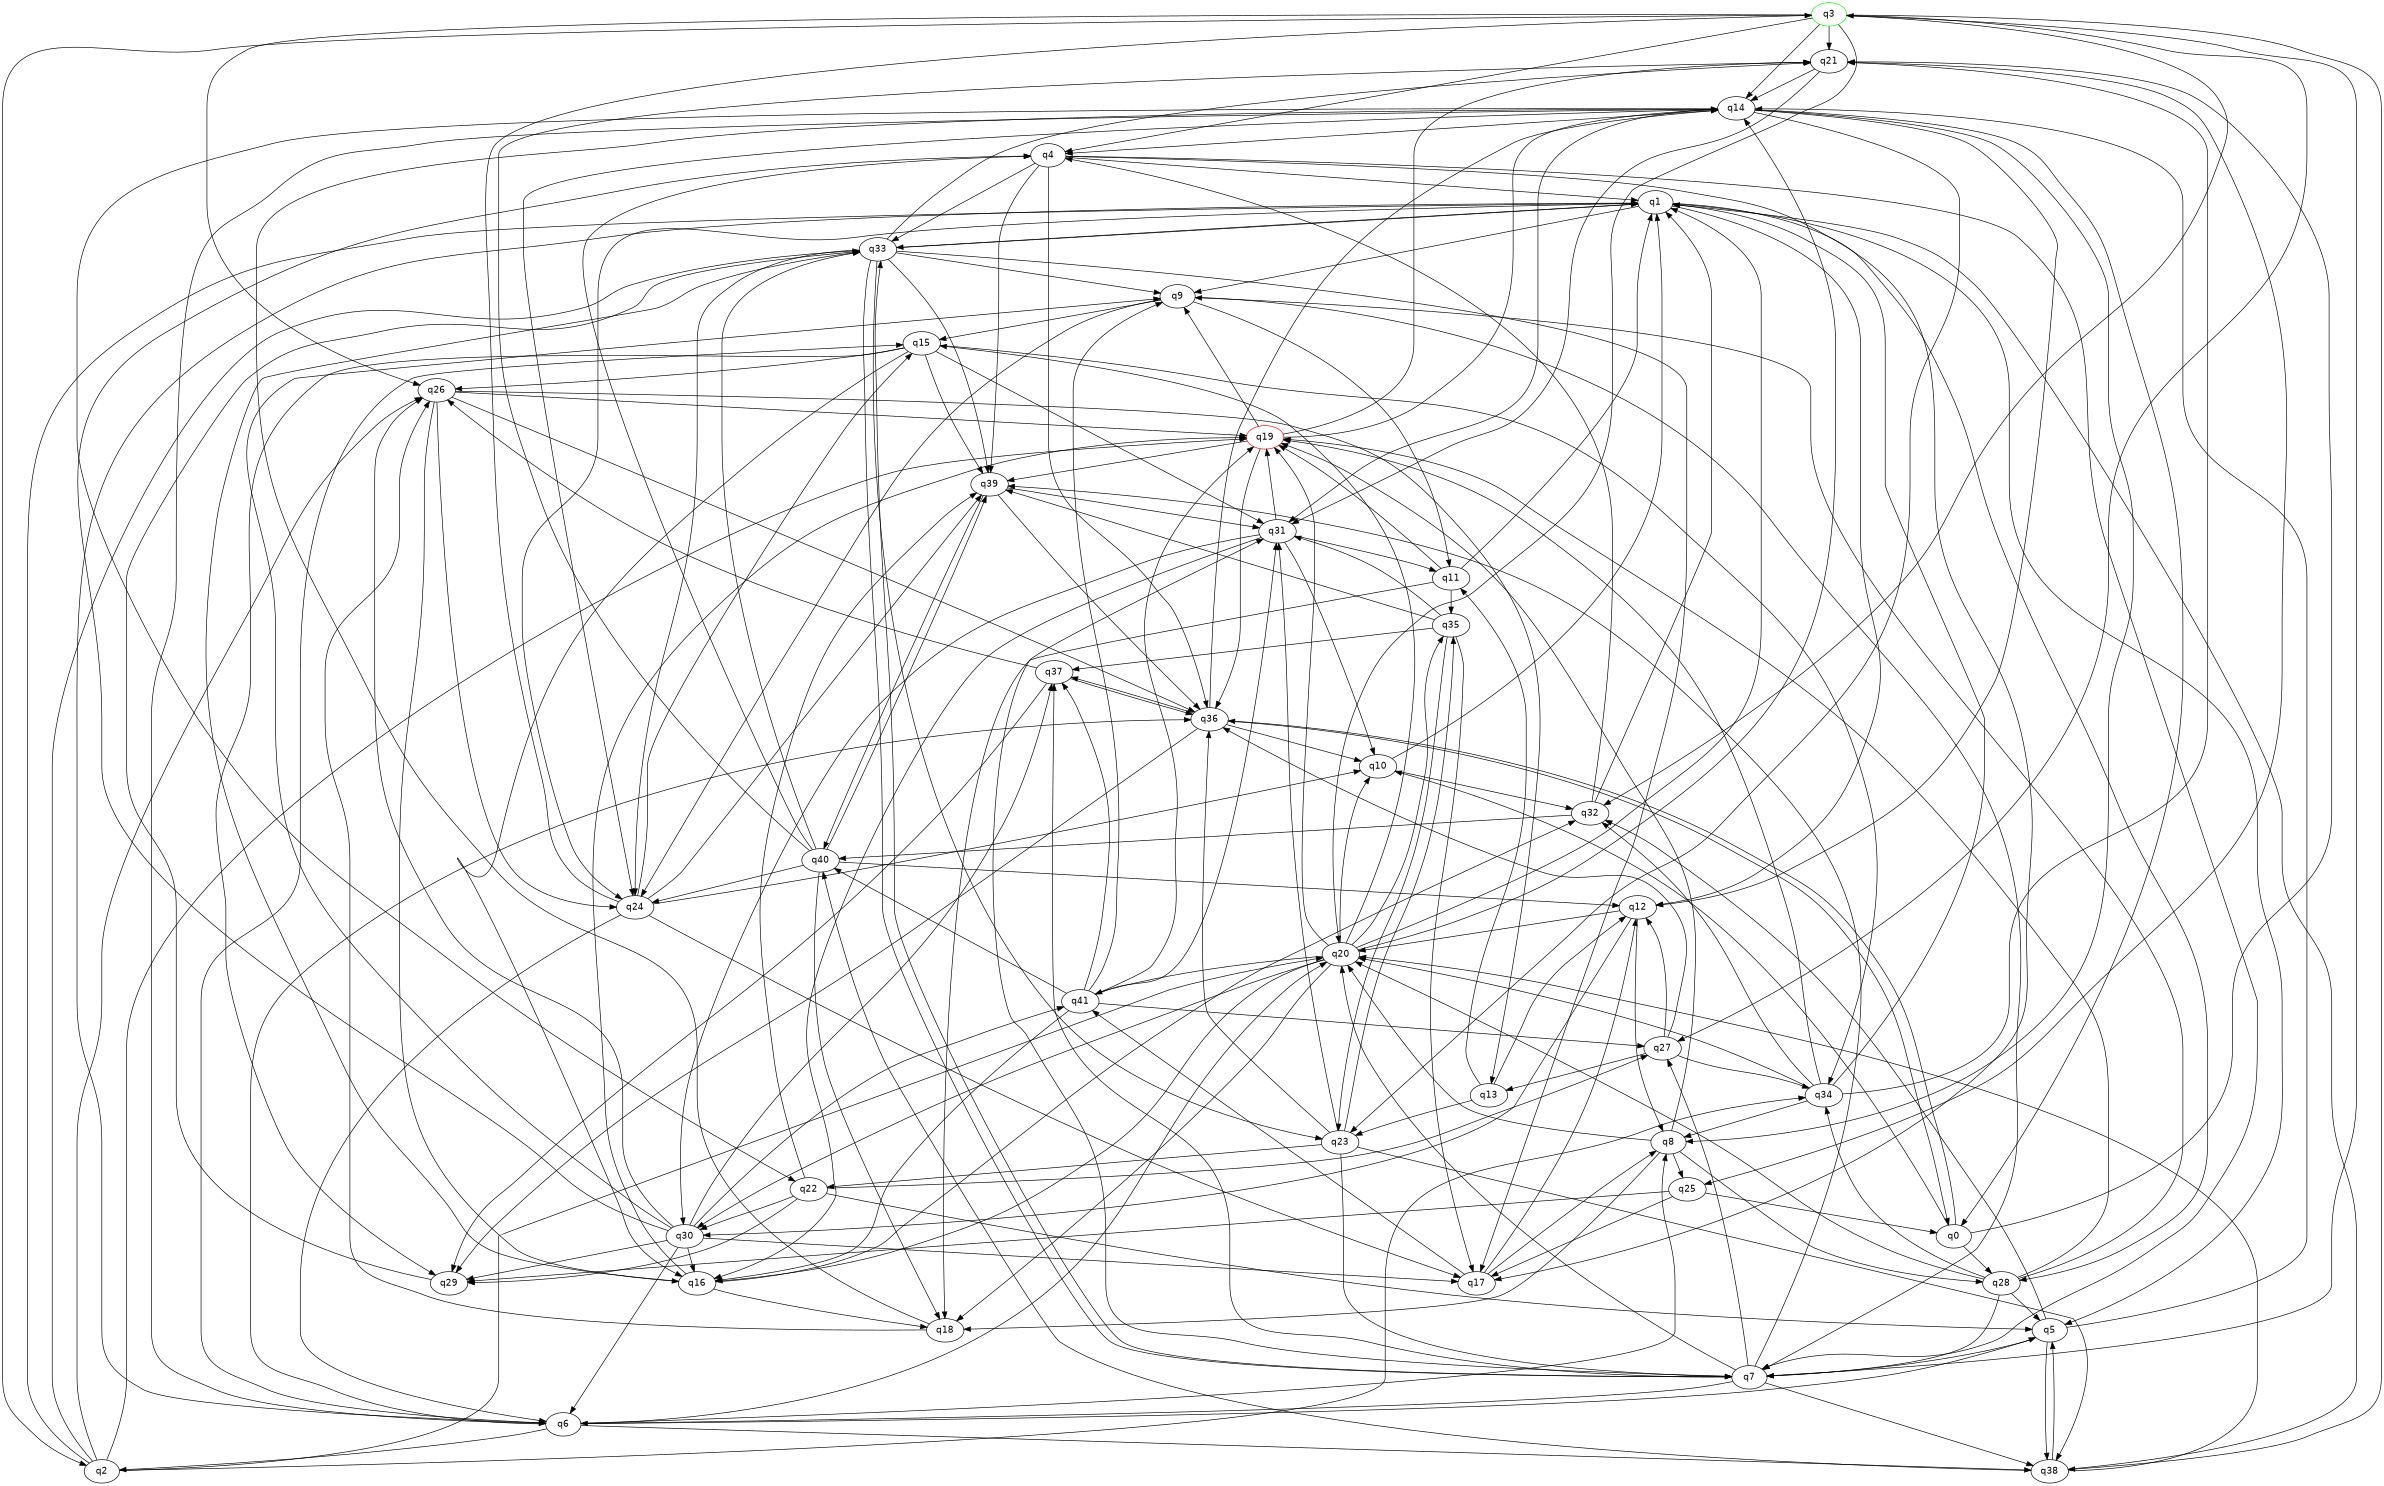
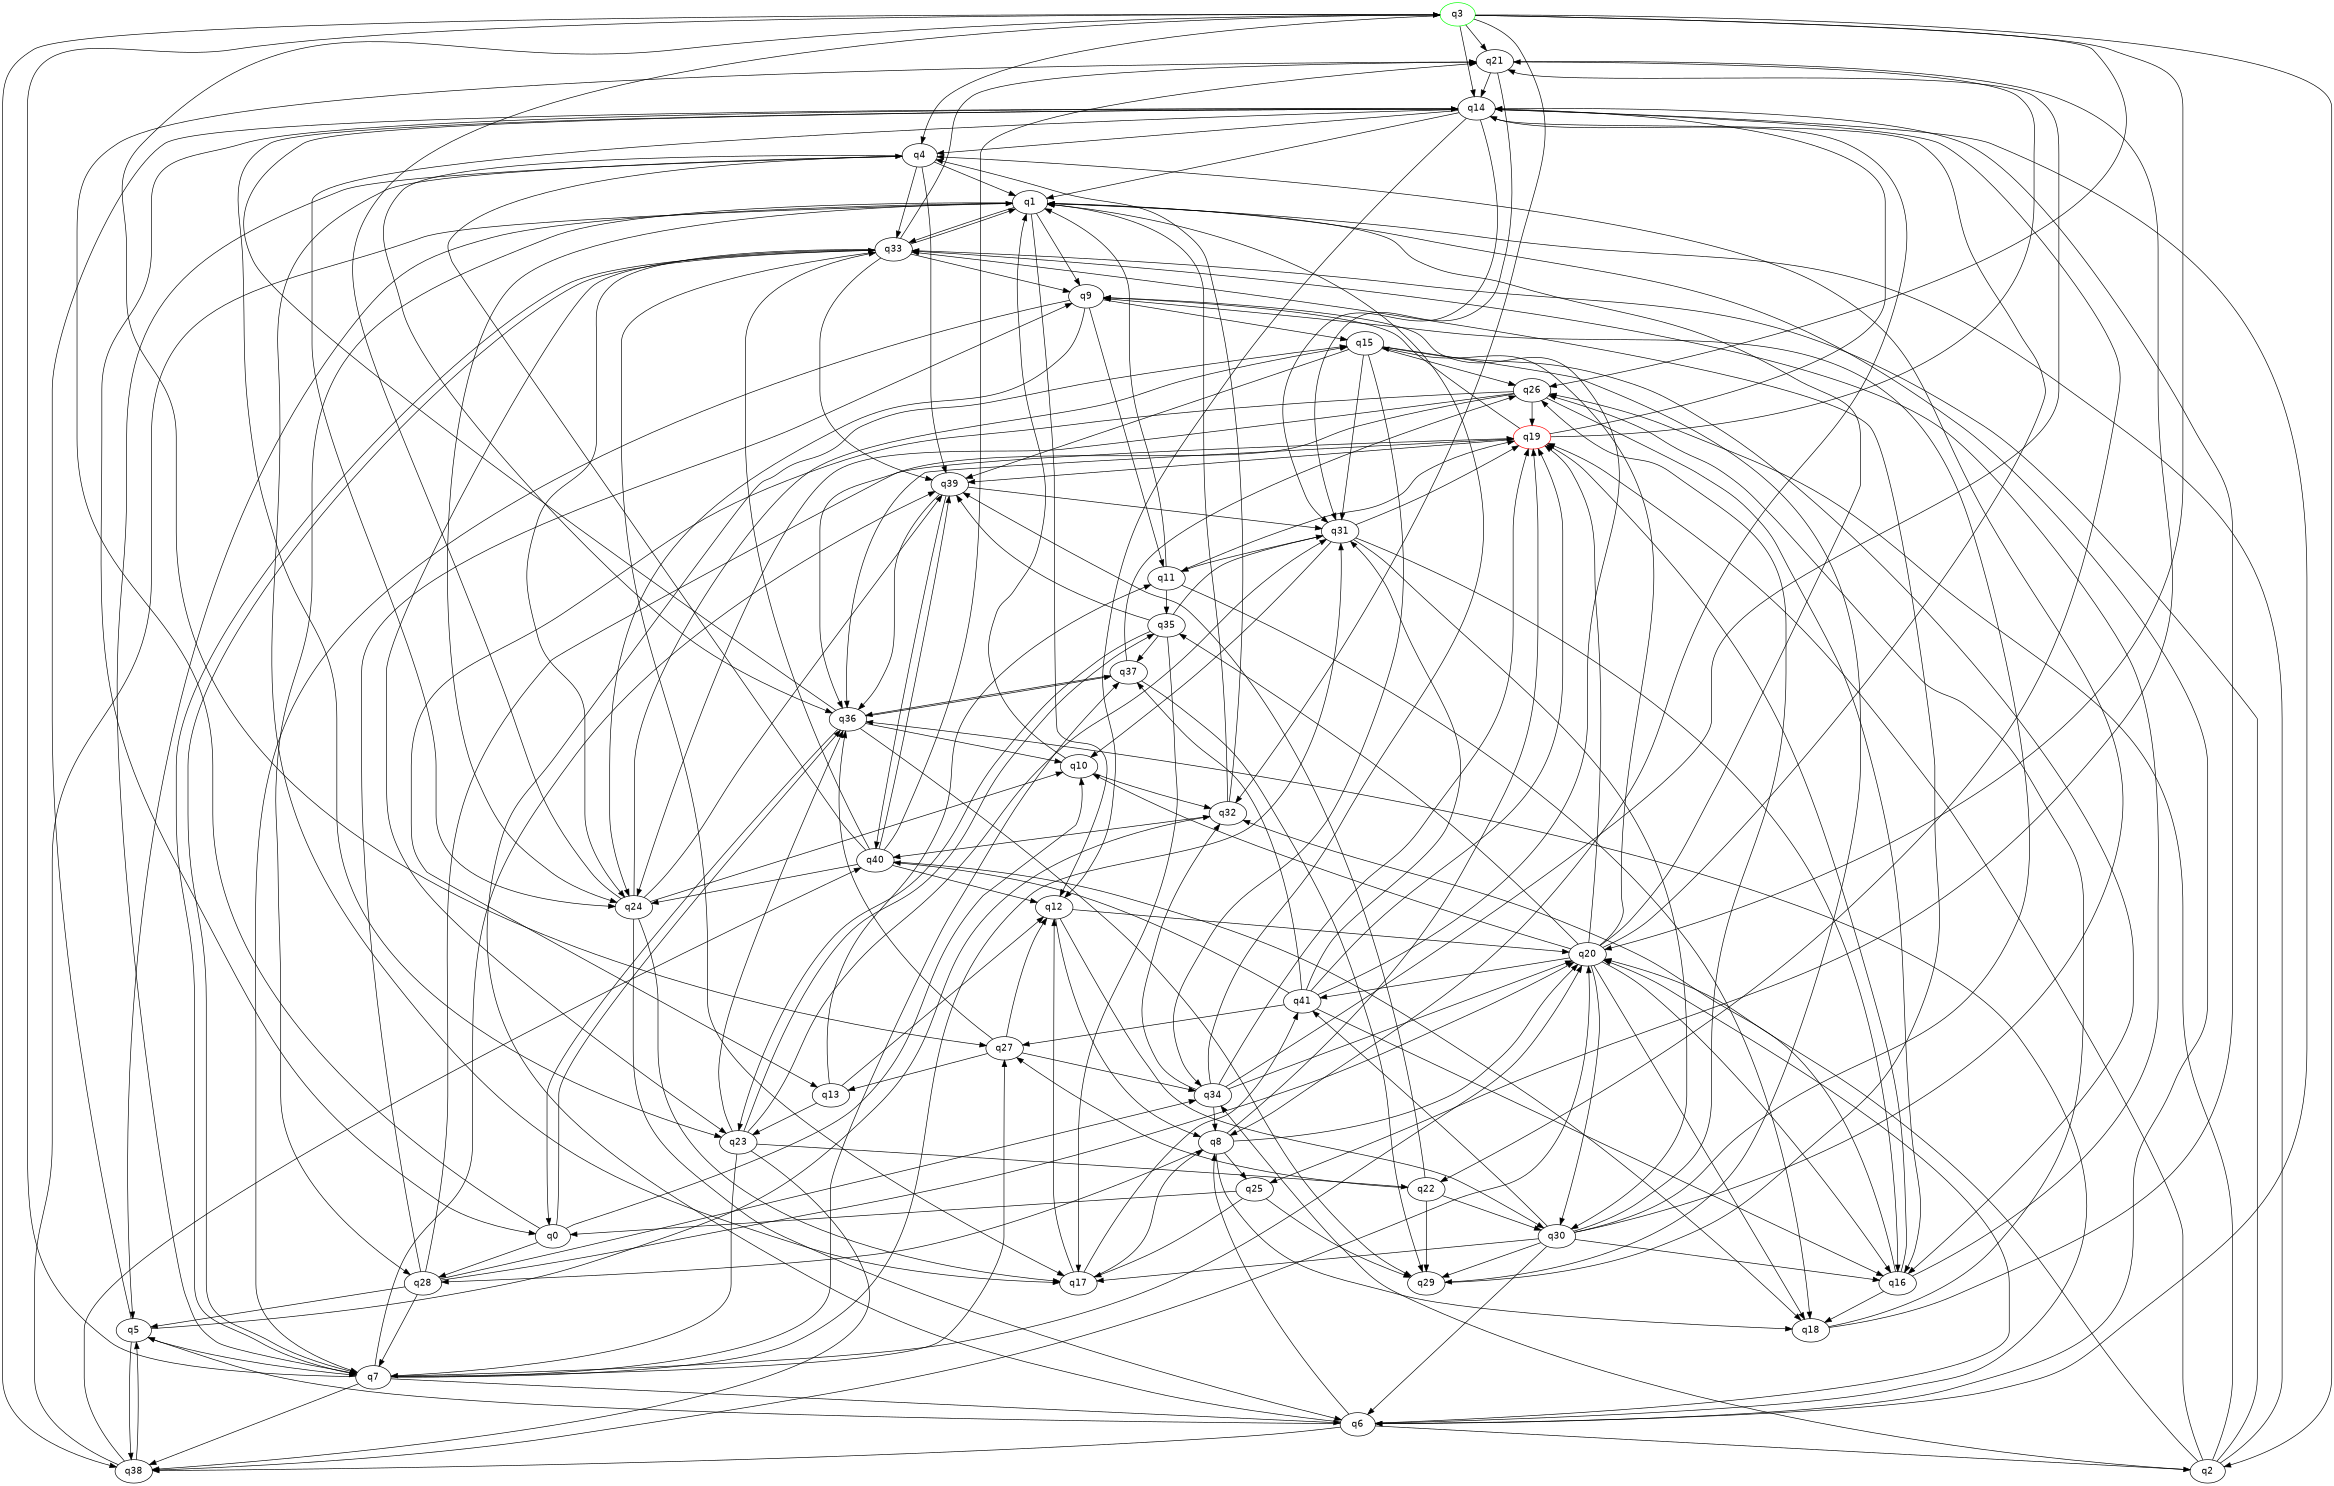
none -> (1256, 155)
(896, 974) -> none
(1423, 1292) -> none
